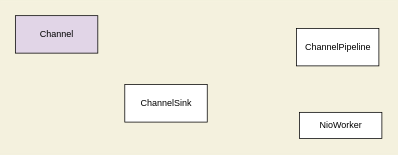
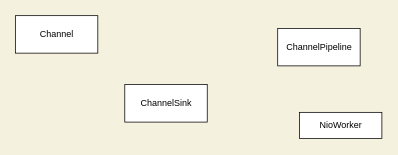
(57, 34) -> (57, 34)
(338, 47) -> (319, 47)
